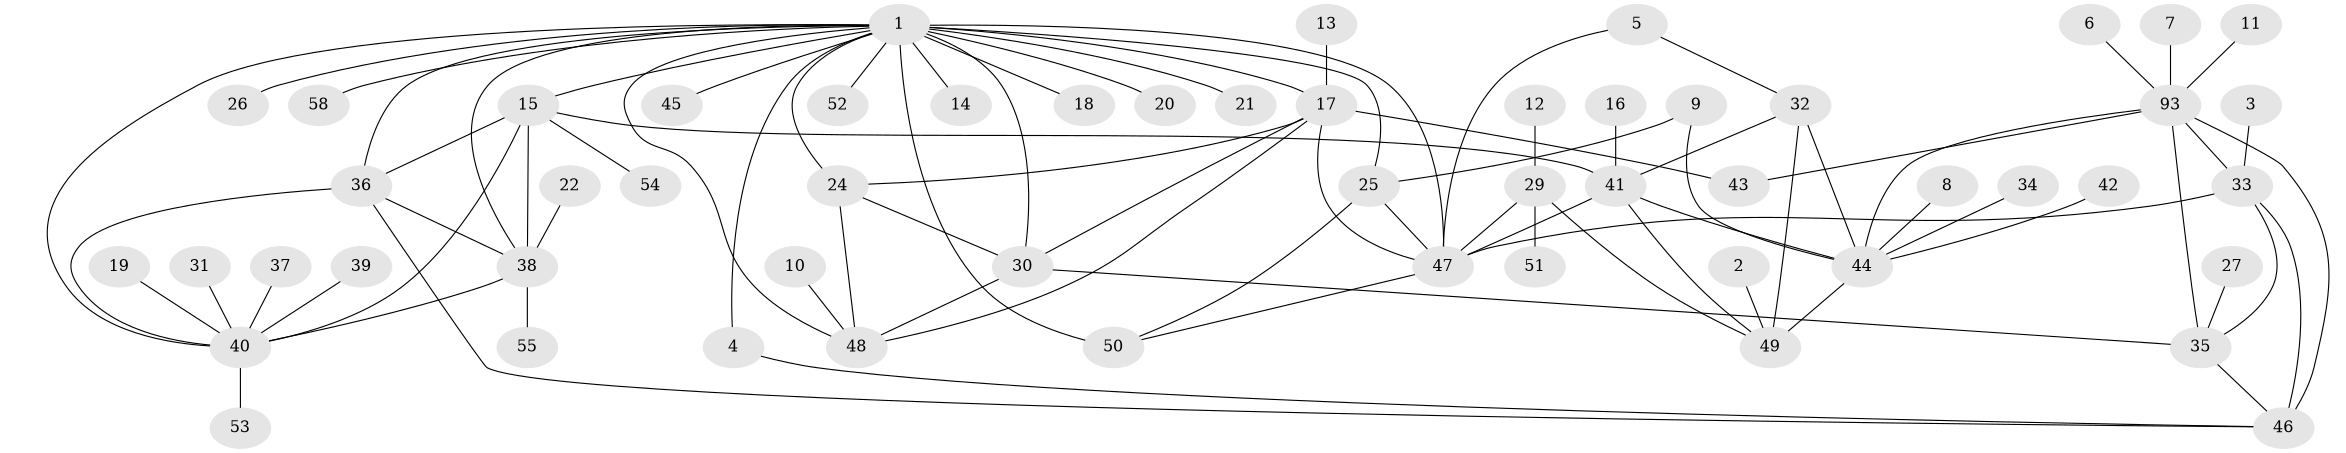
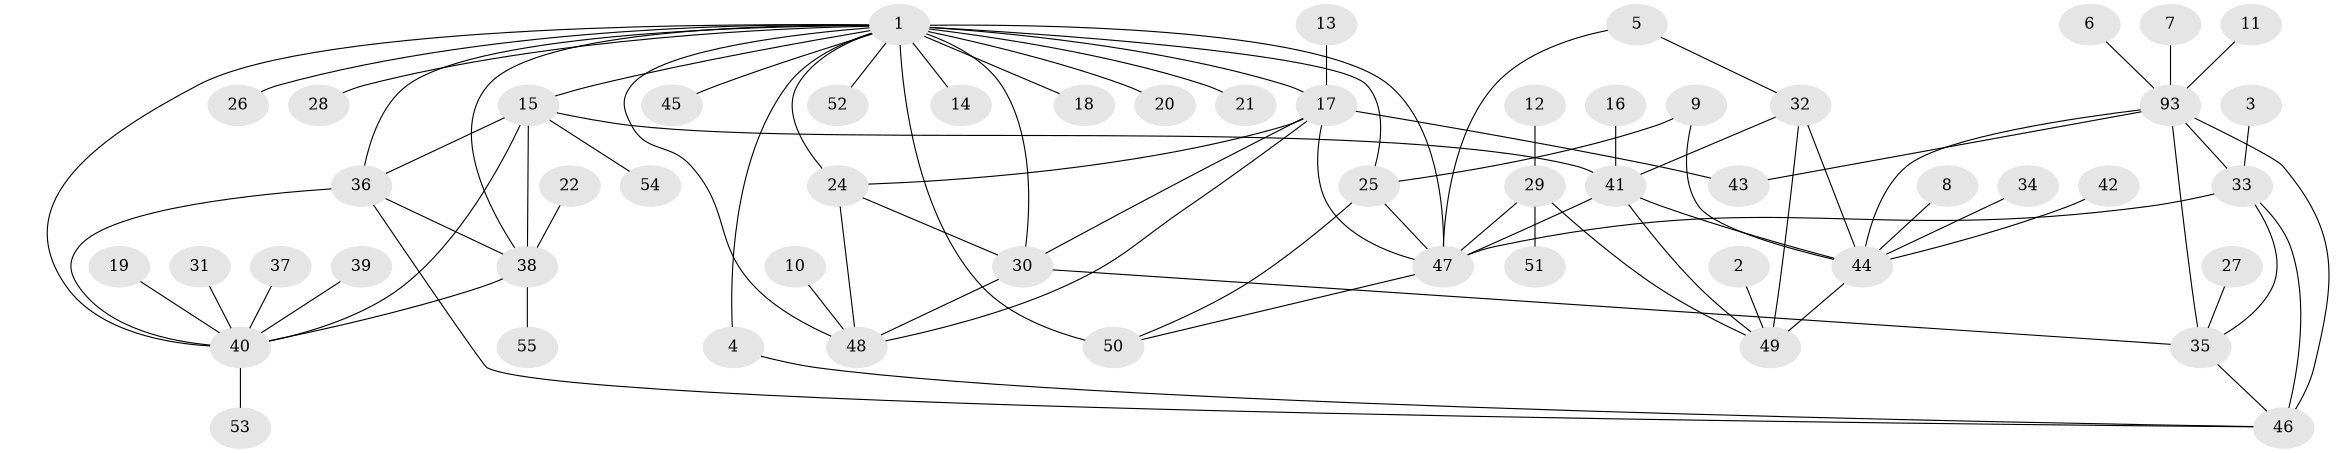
(319, 105) -> (319, 105)
